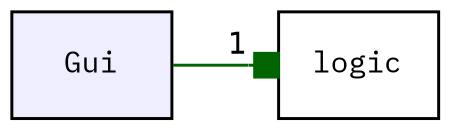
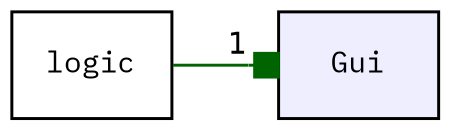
(211, 65) -> (211, 65)
